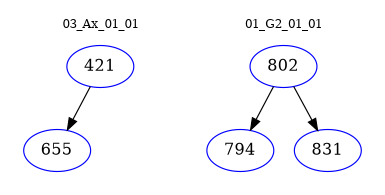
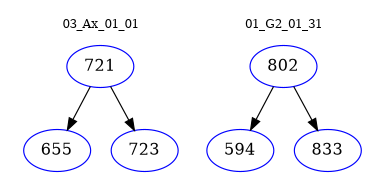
(284, 25) -> (284, 25)
(100, 66) -> (100, 66)
none -> (145, 150)
(240, 150) -> (240, 150)
(328, 150) -> (328, 150)
